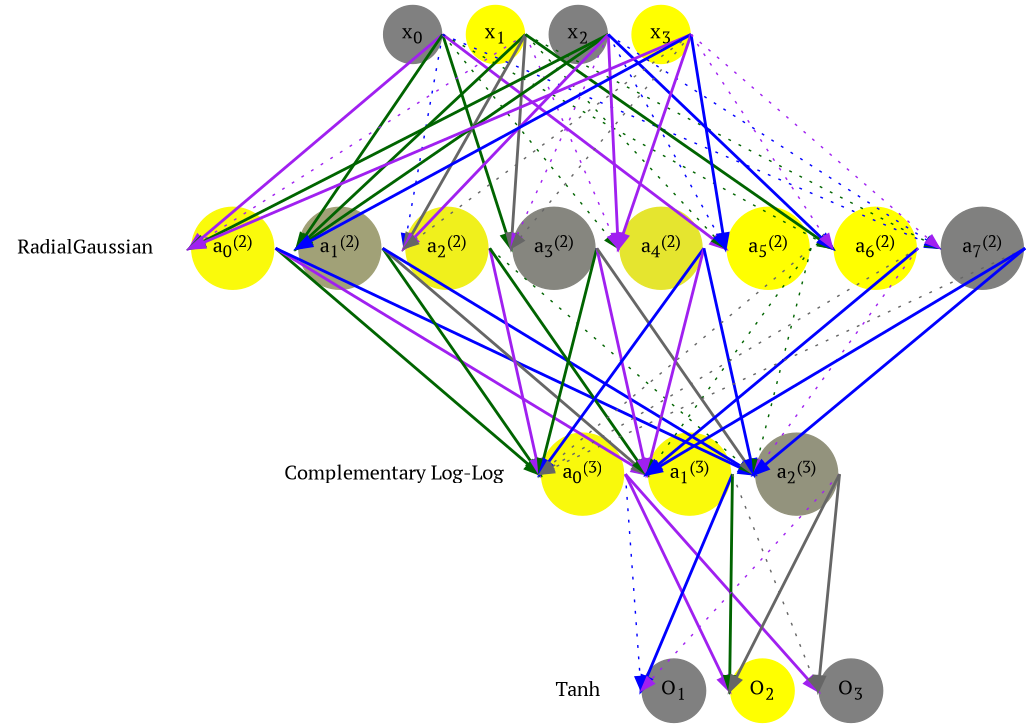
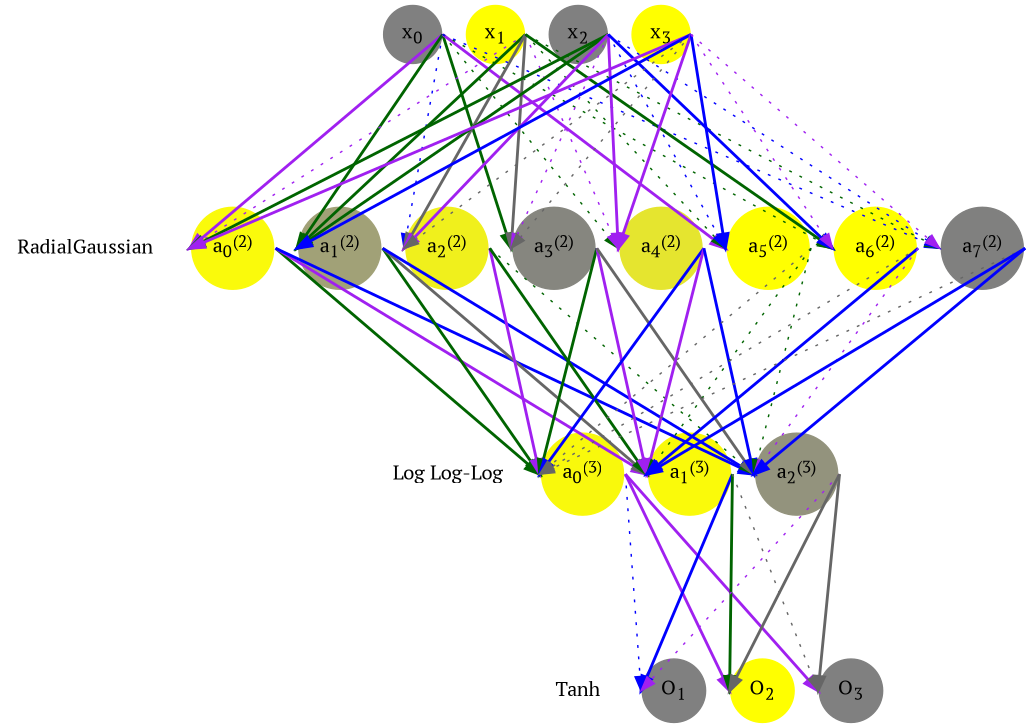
(394, 474) -> (448, 474)
